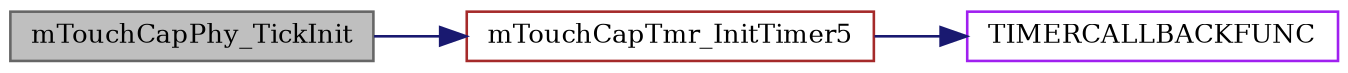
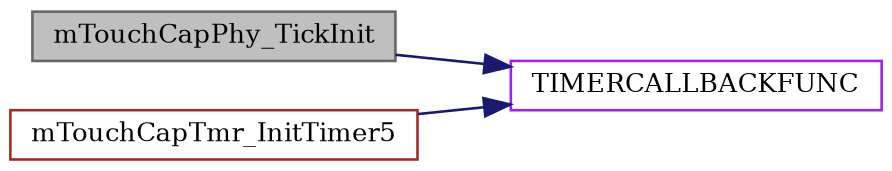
(407, 36) -> (440, 59)
